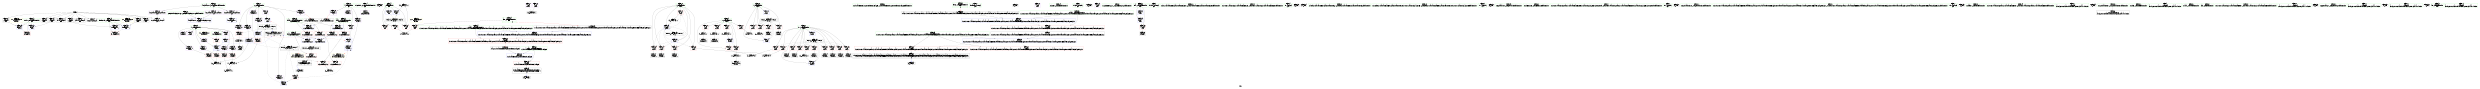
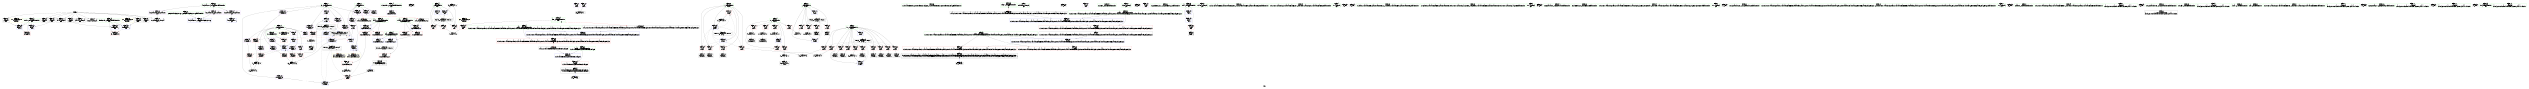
none -> (300, 56)
(335, 63) -> none
